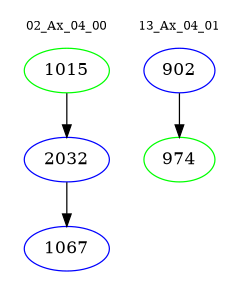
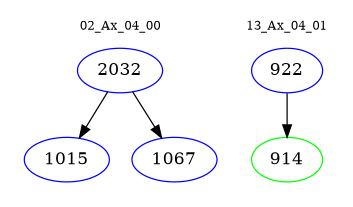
(67, 71) -> (67, 160)
(179, 71) -> (287, 71)
(67, 109) -> (97, 109)
(179, 160) -> (287, 160)
